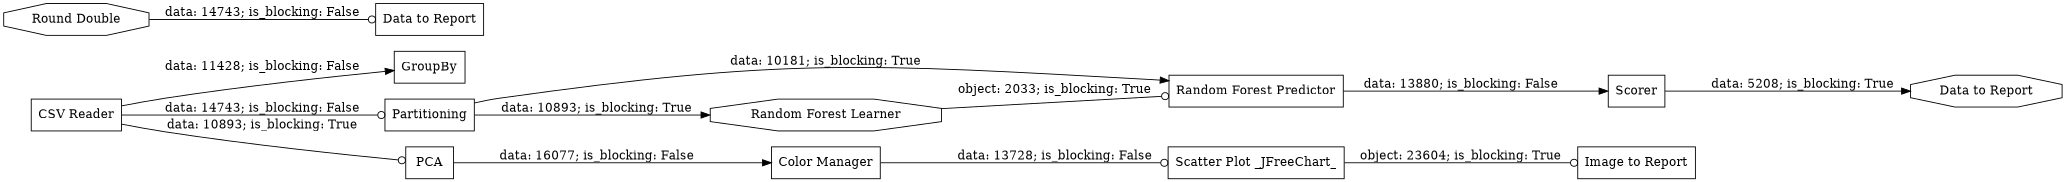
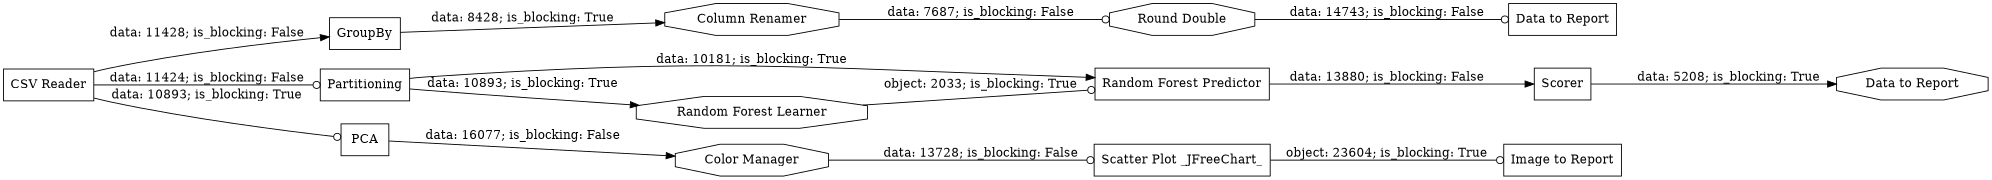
none -> (752, 19)
(262, 108) -> (207, 78)
(826, 163) -> (752, 160)
